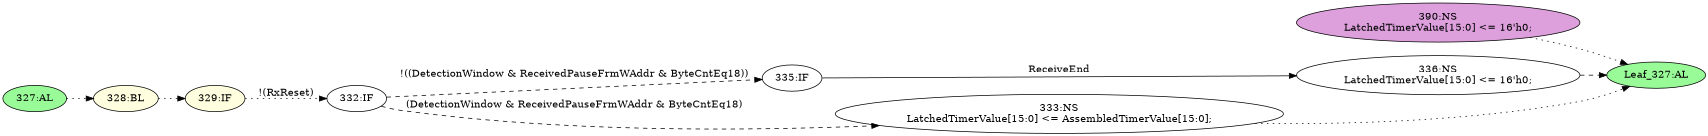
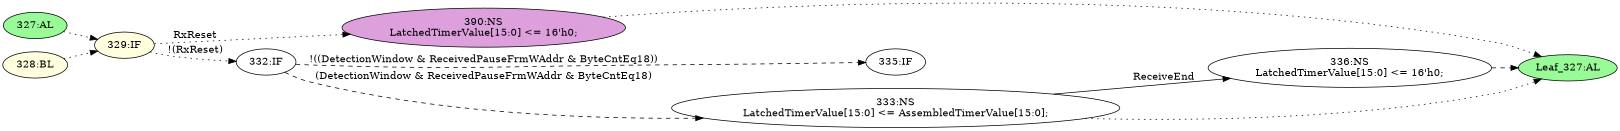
none -> (249, 39)
(1056, 77) -> (1138, 87)
(76, 99) -> (77, 35)
